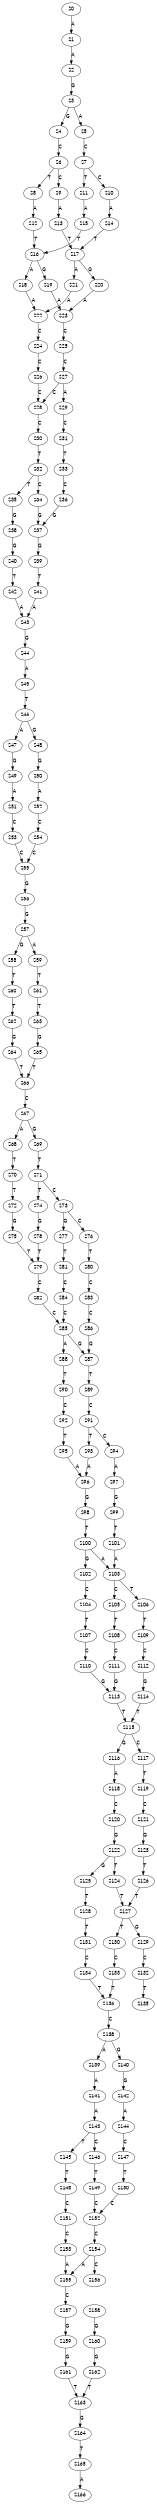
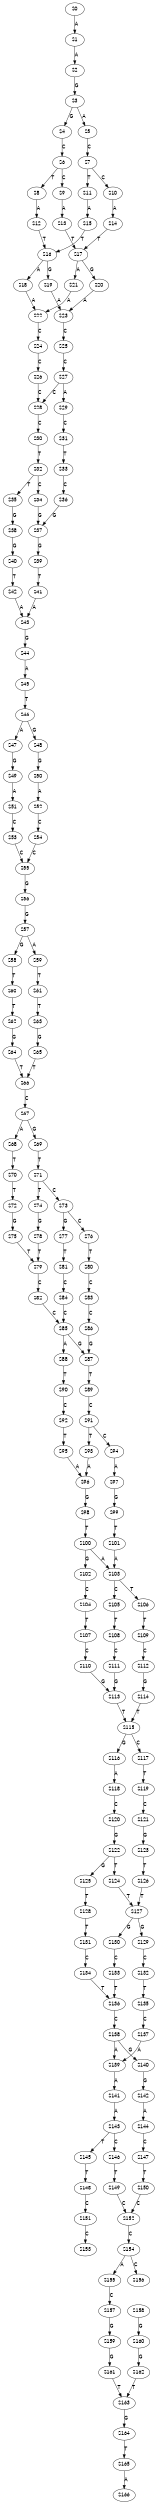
(122, 1927) -> (129, 1927)
none -> (143, 2035)
(66, 2263) -> none
